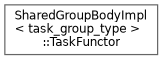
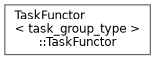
(81, 30) -> (78, 30)
